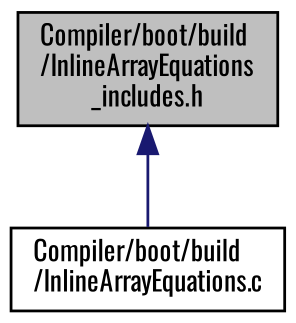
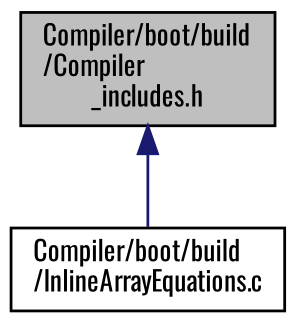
(148, 69) -> (148, 69)
